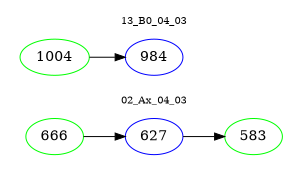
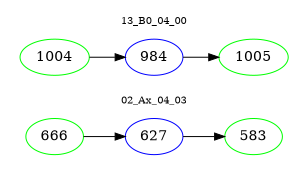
(154, 22) -> (154, 22)
none -> (254, 57)
